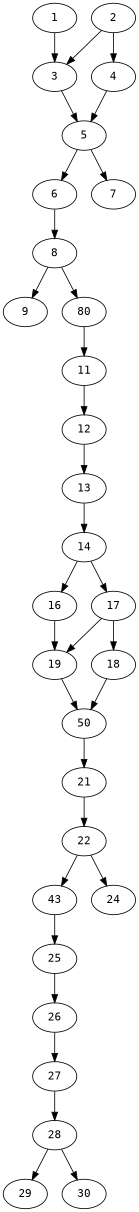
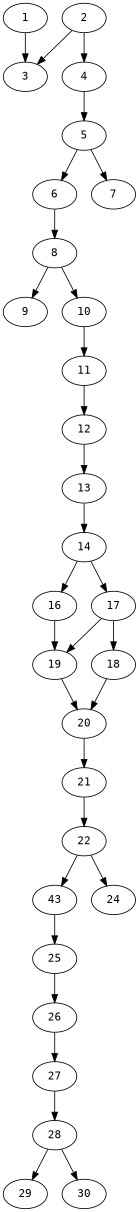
(68, 102) -> none
(84, 312) -> (84, 312)
(84, 724) -> (84, 724)
